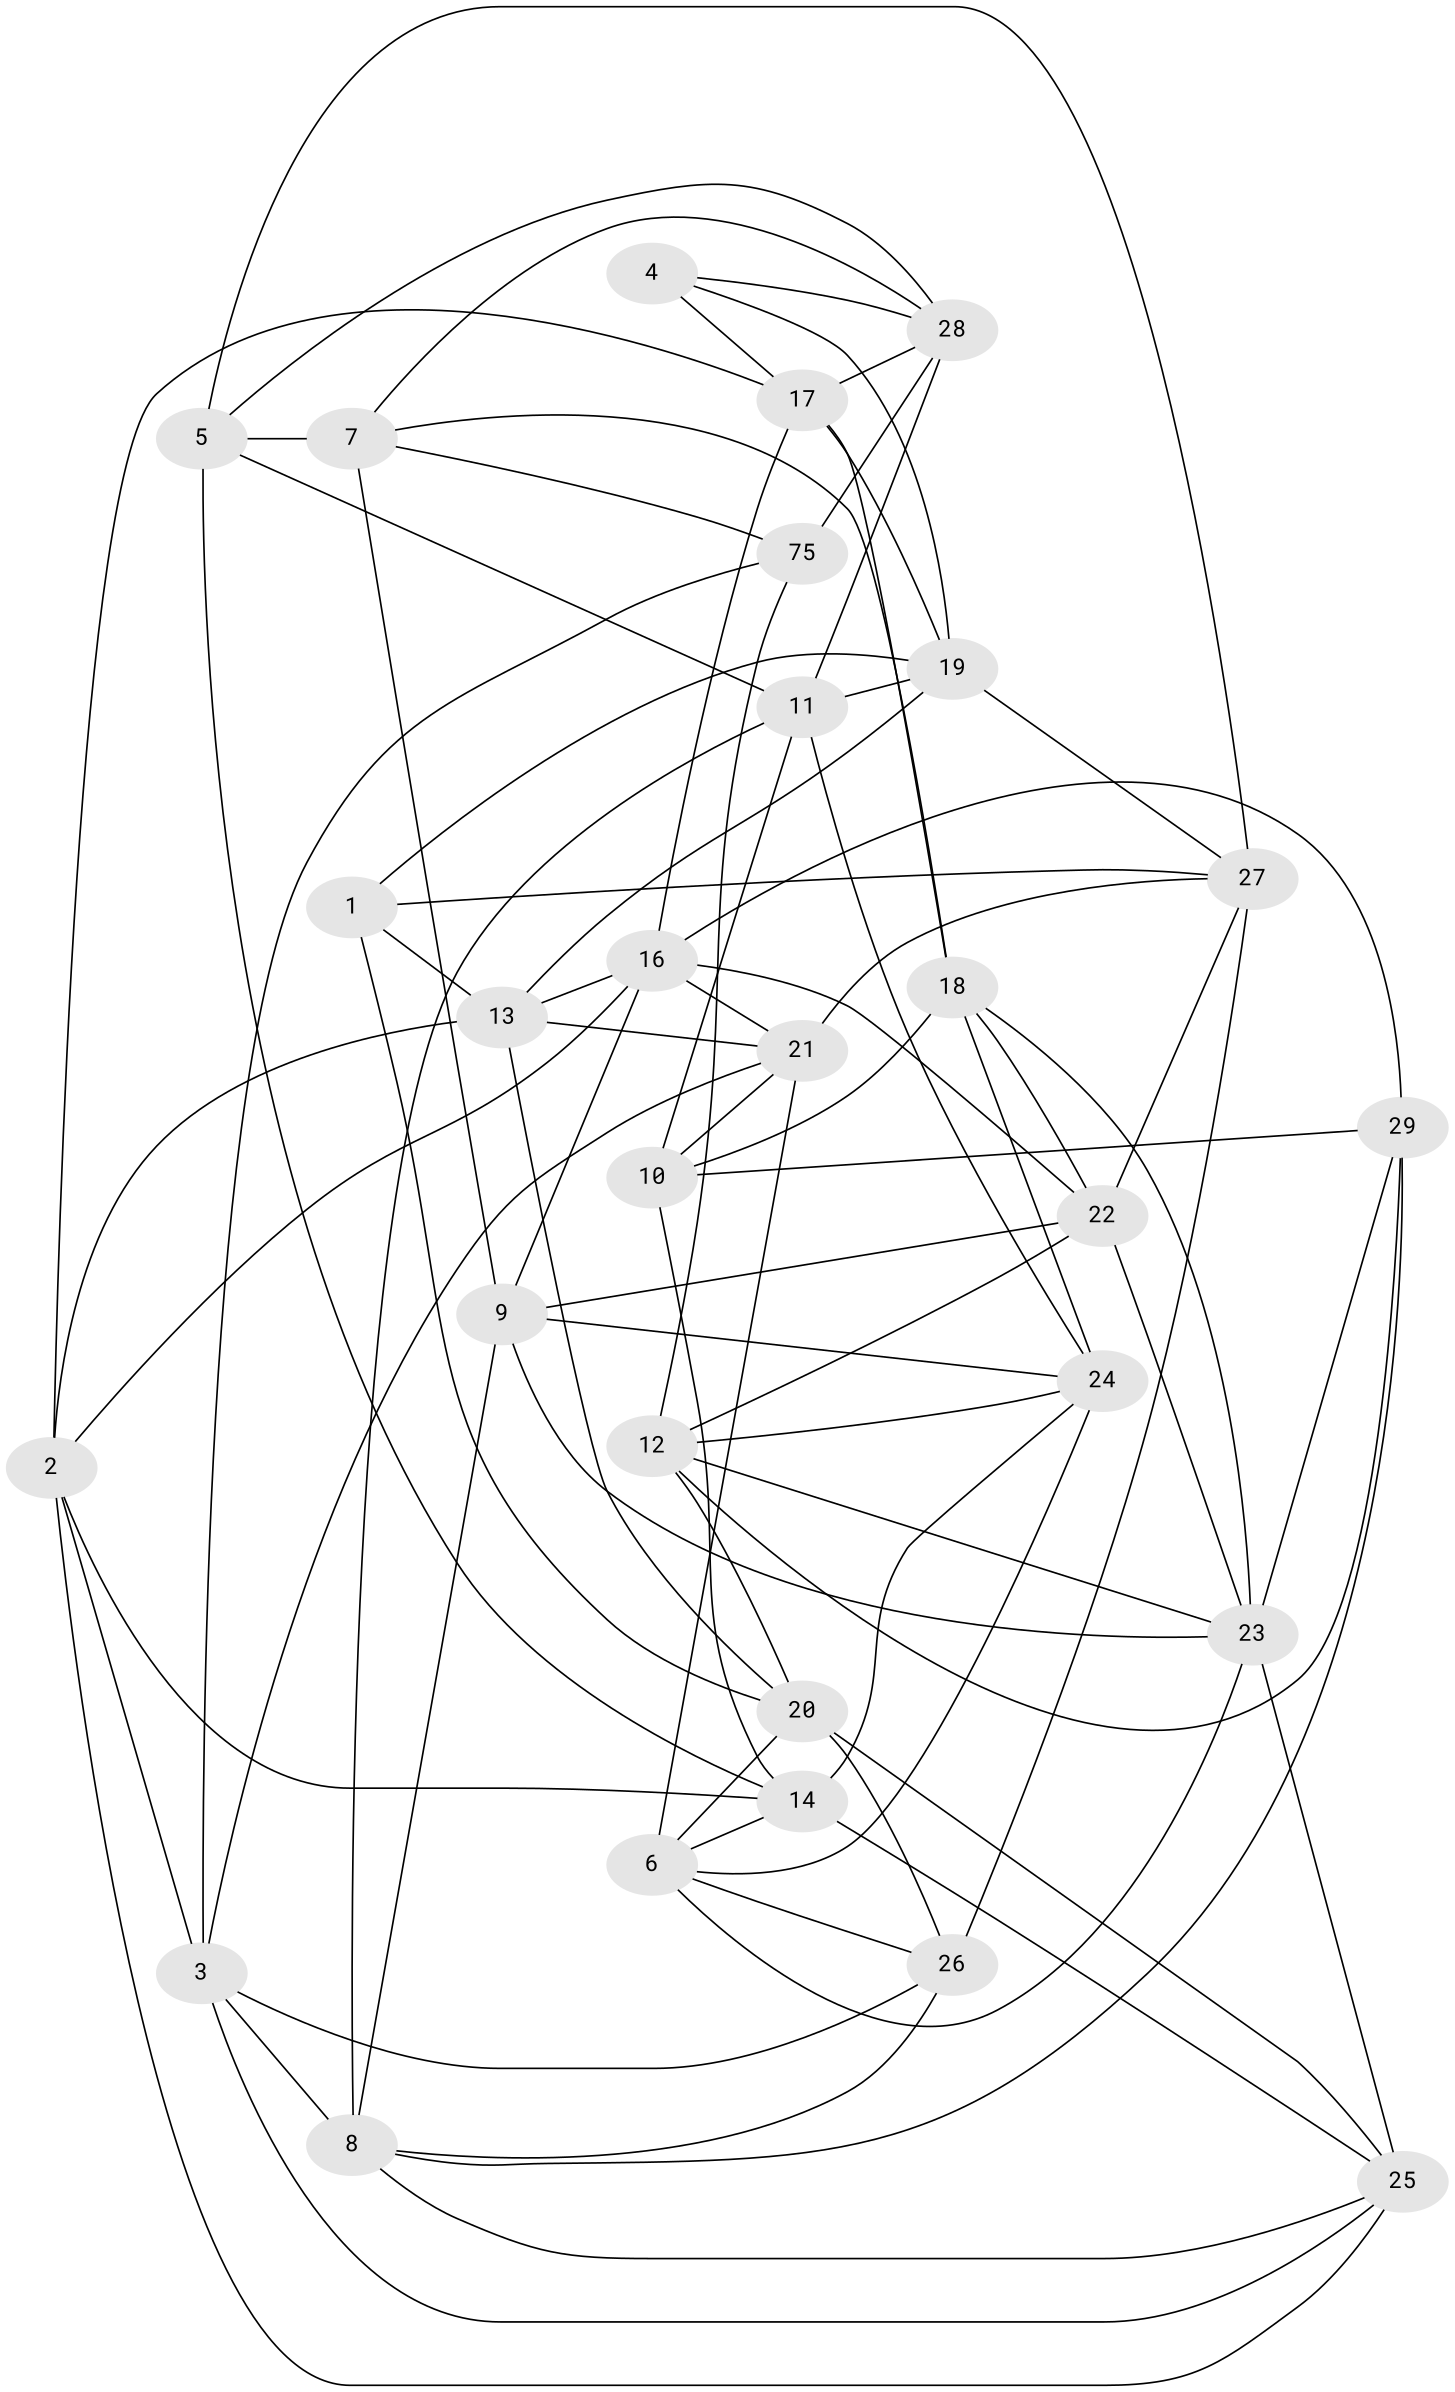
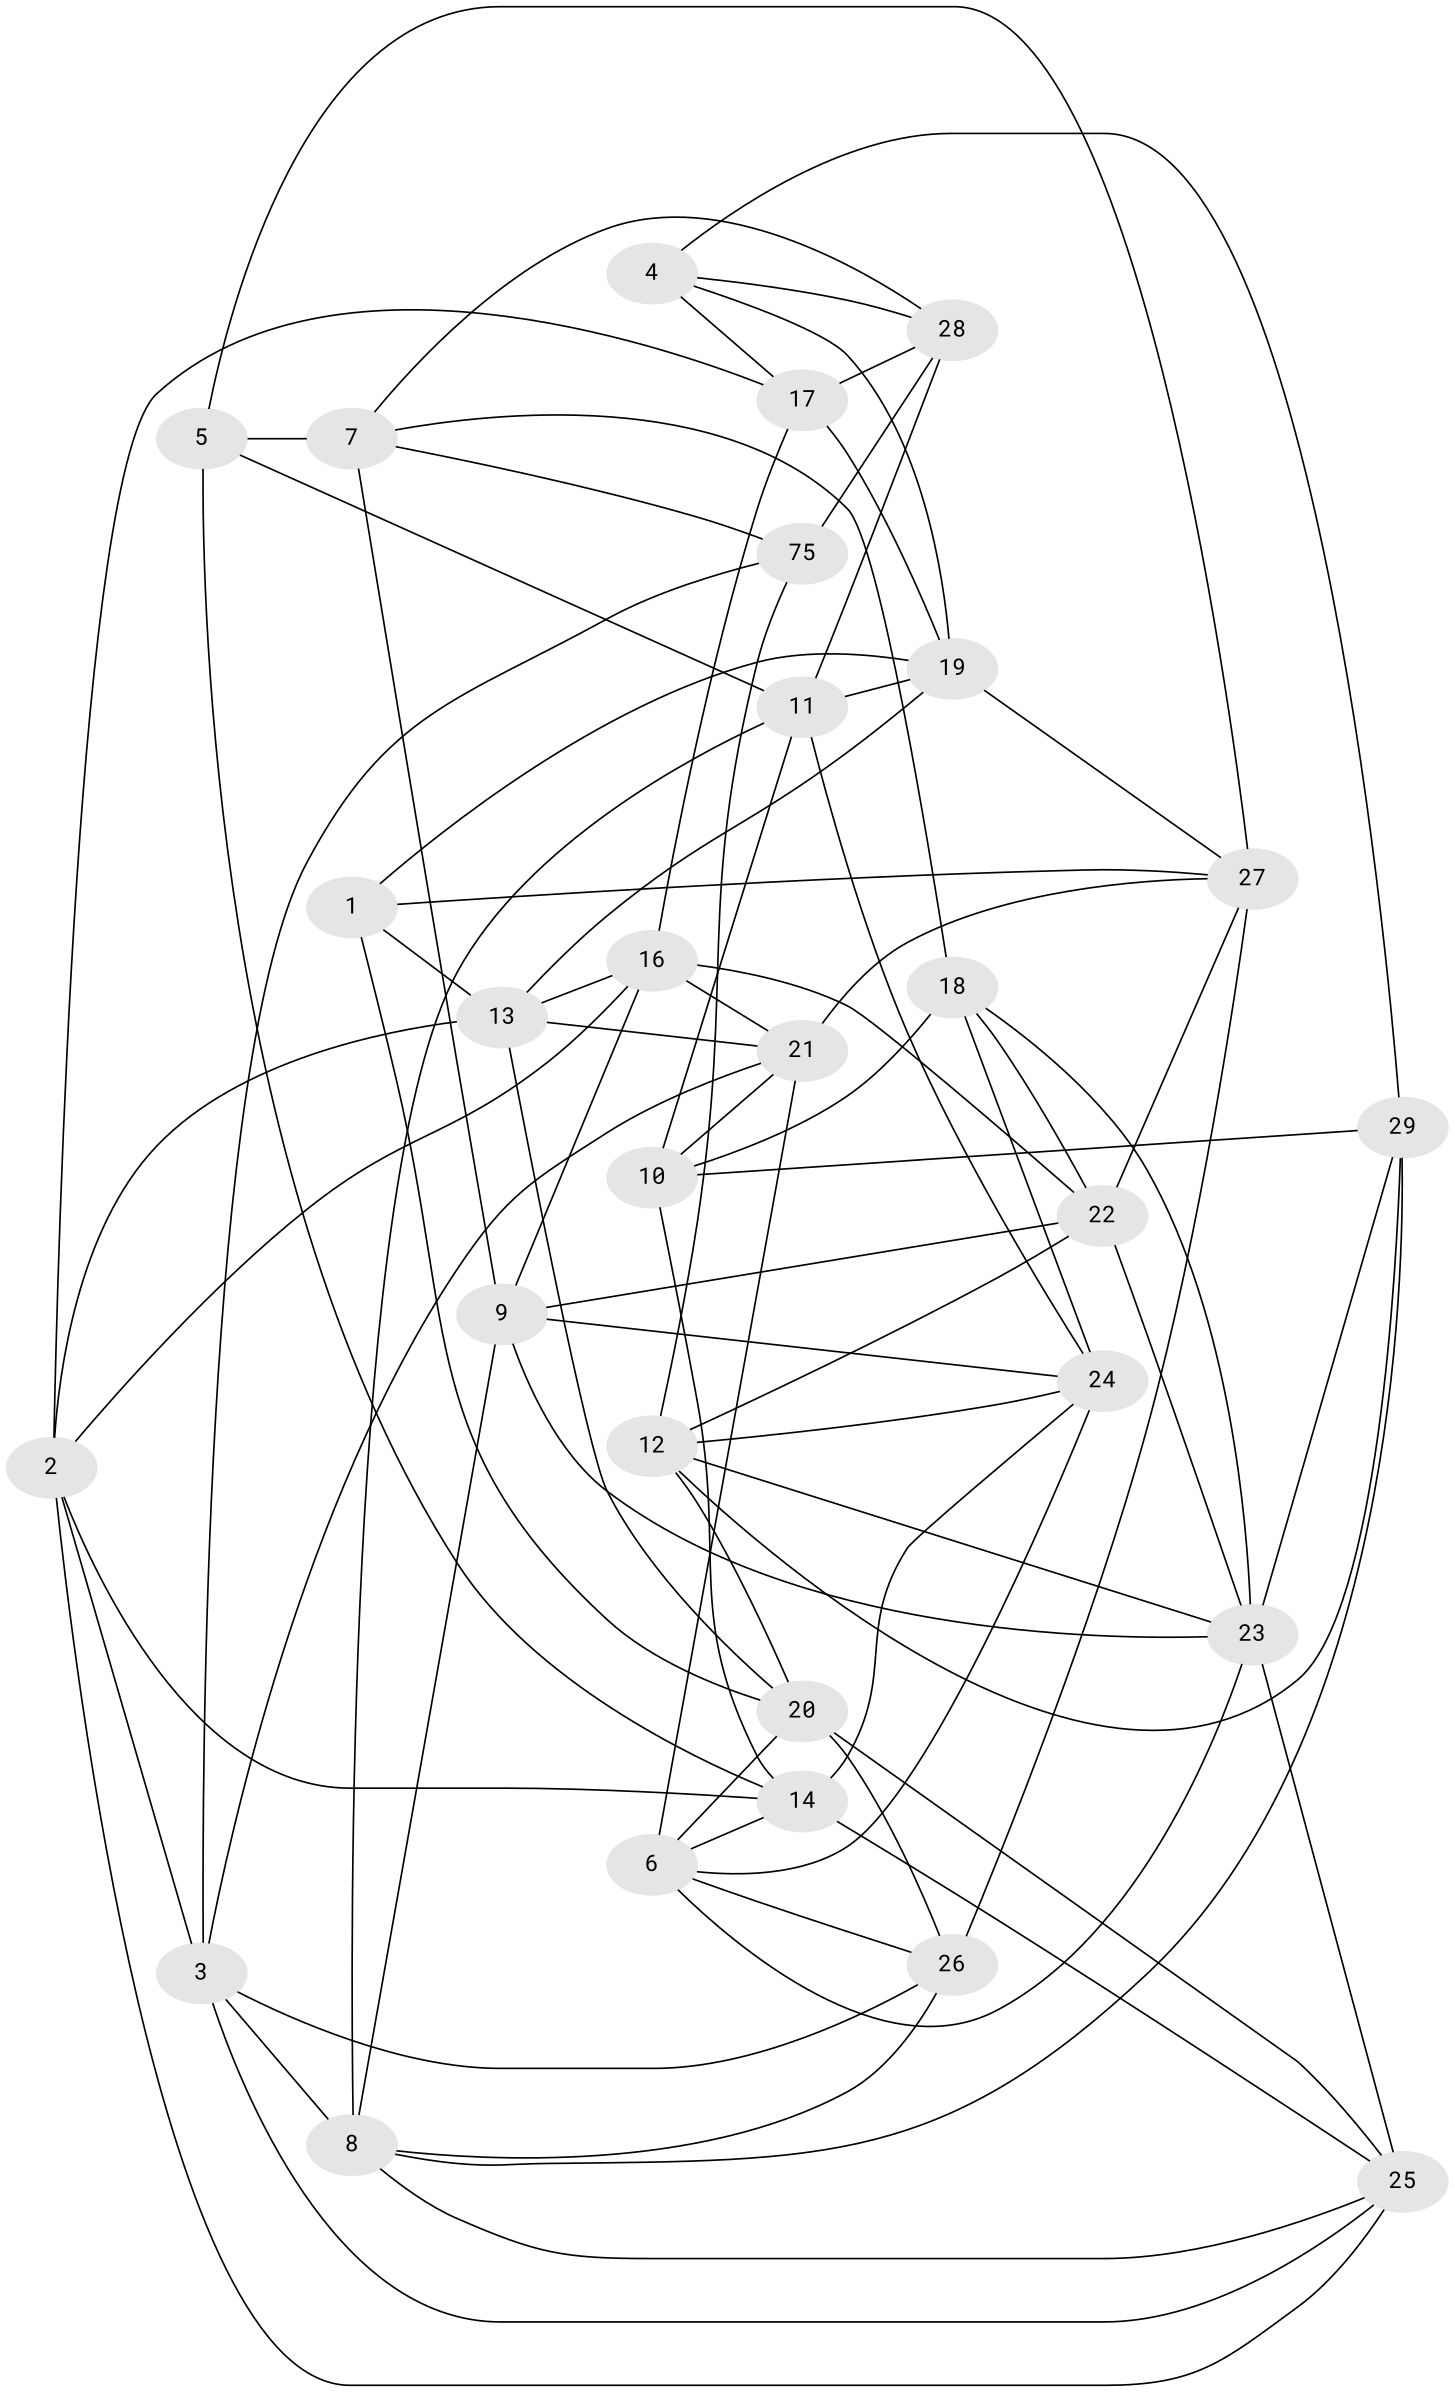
(572, 210) -> none
(899, 687) -> none
(1149, 785) -> (1272, 361)
